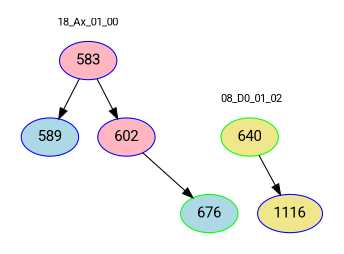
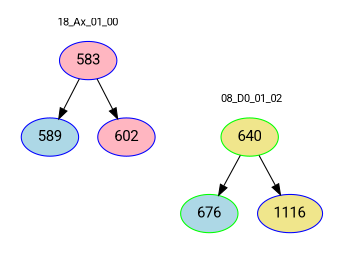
(164, 172) -> (232, 171)
